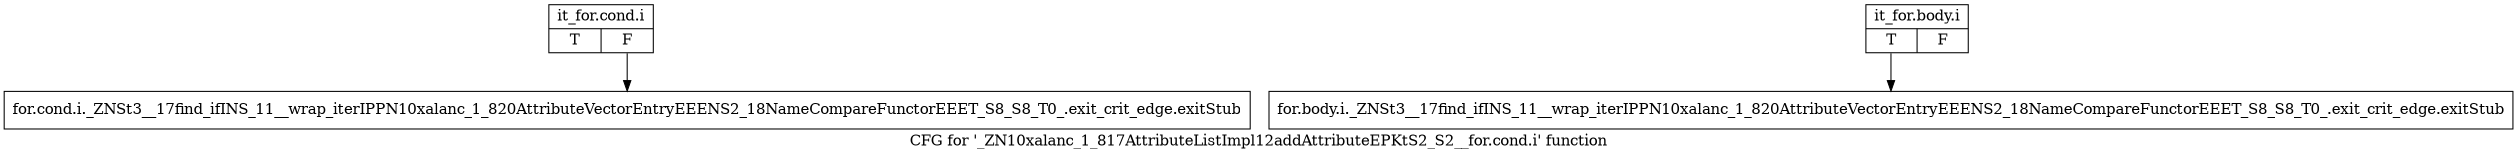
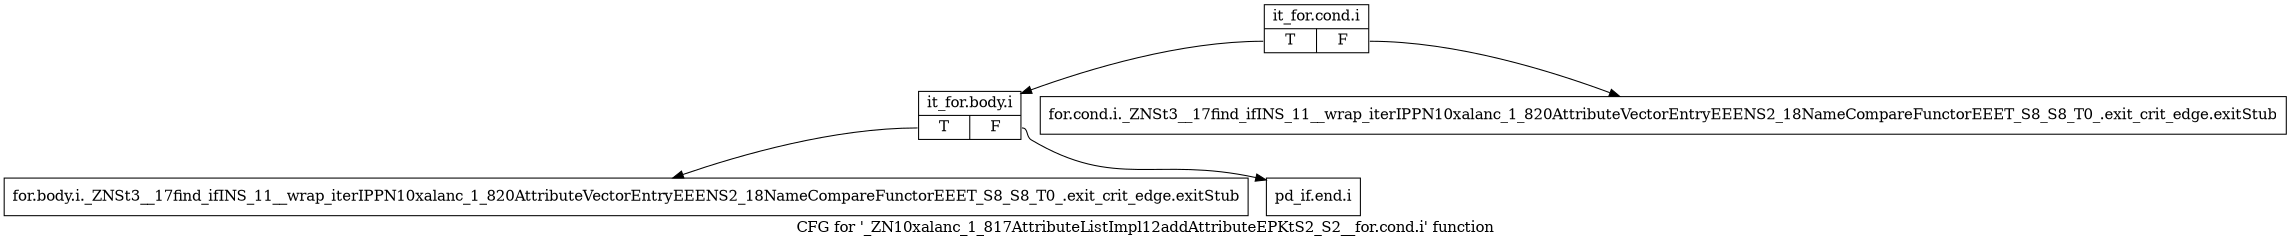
none -> (1145, 56)
none -> (1313, 197)
